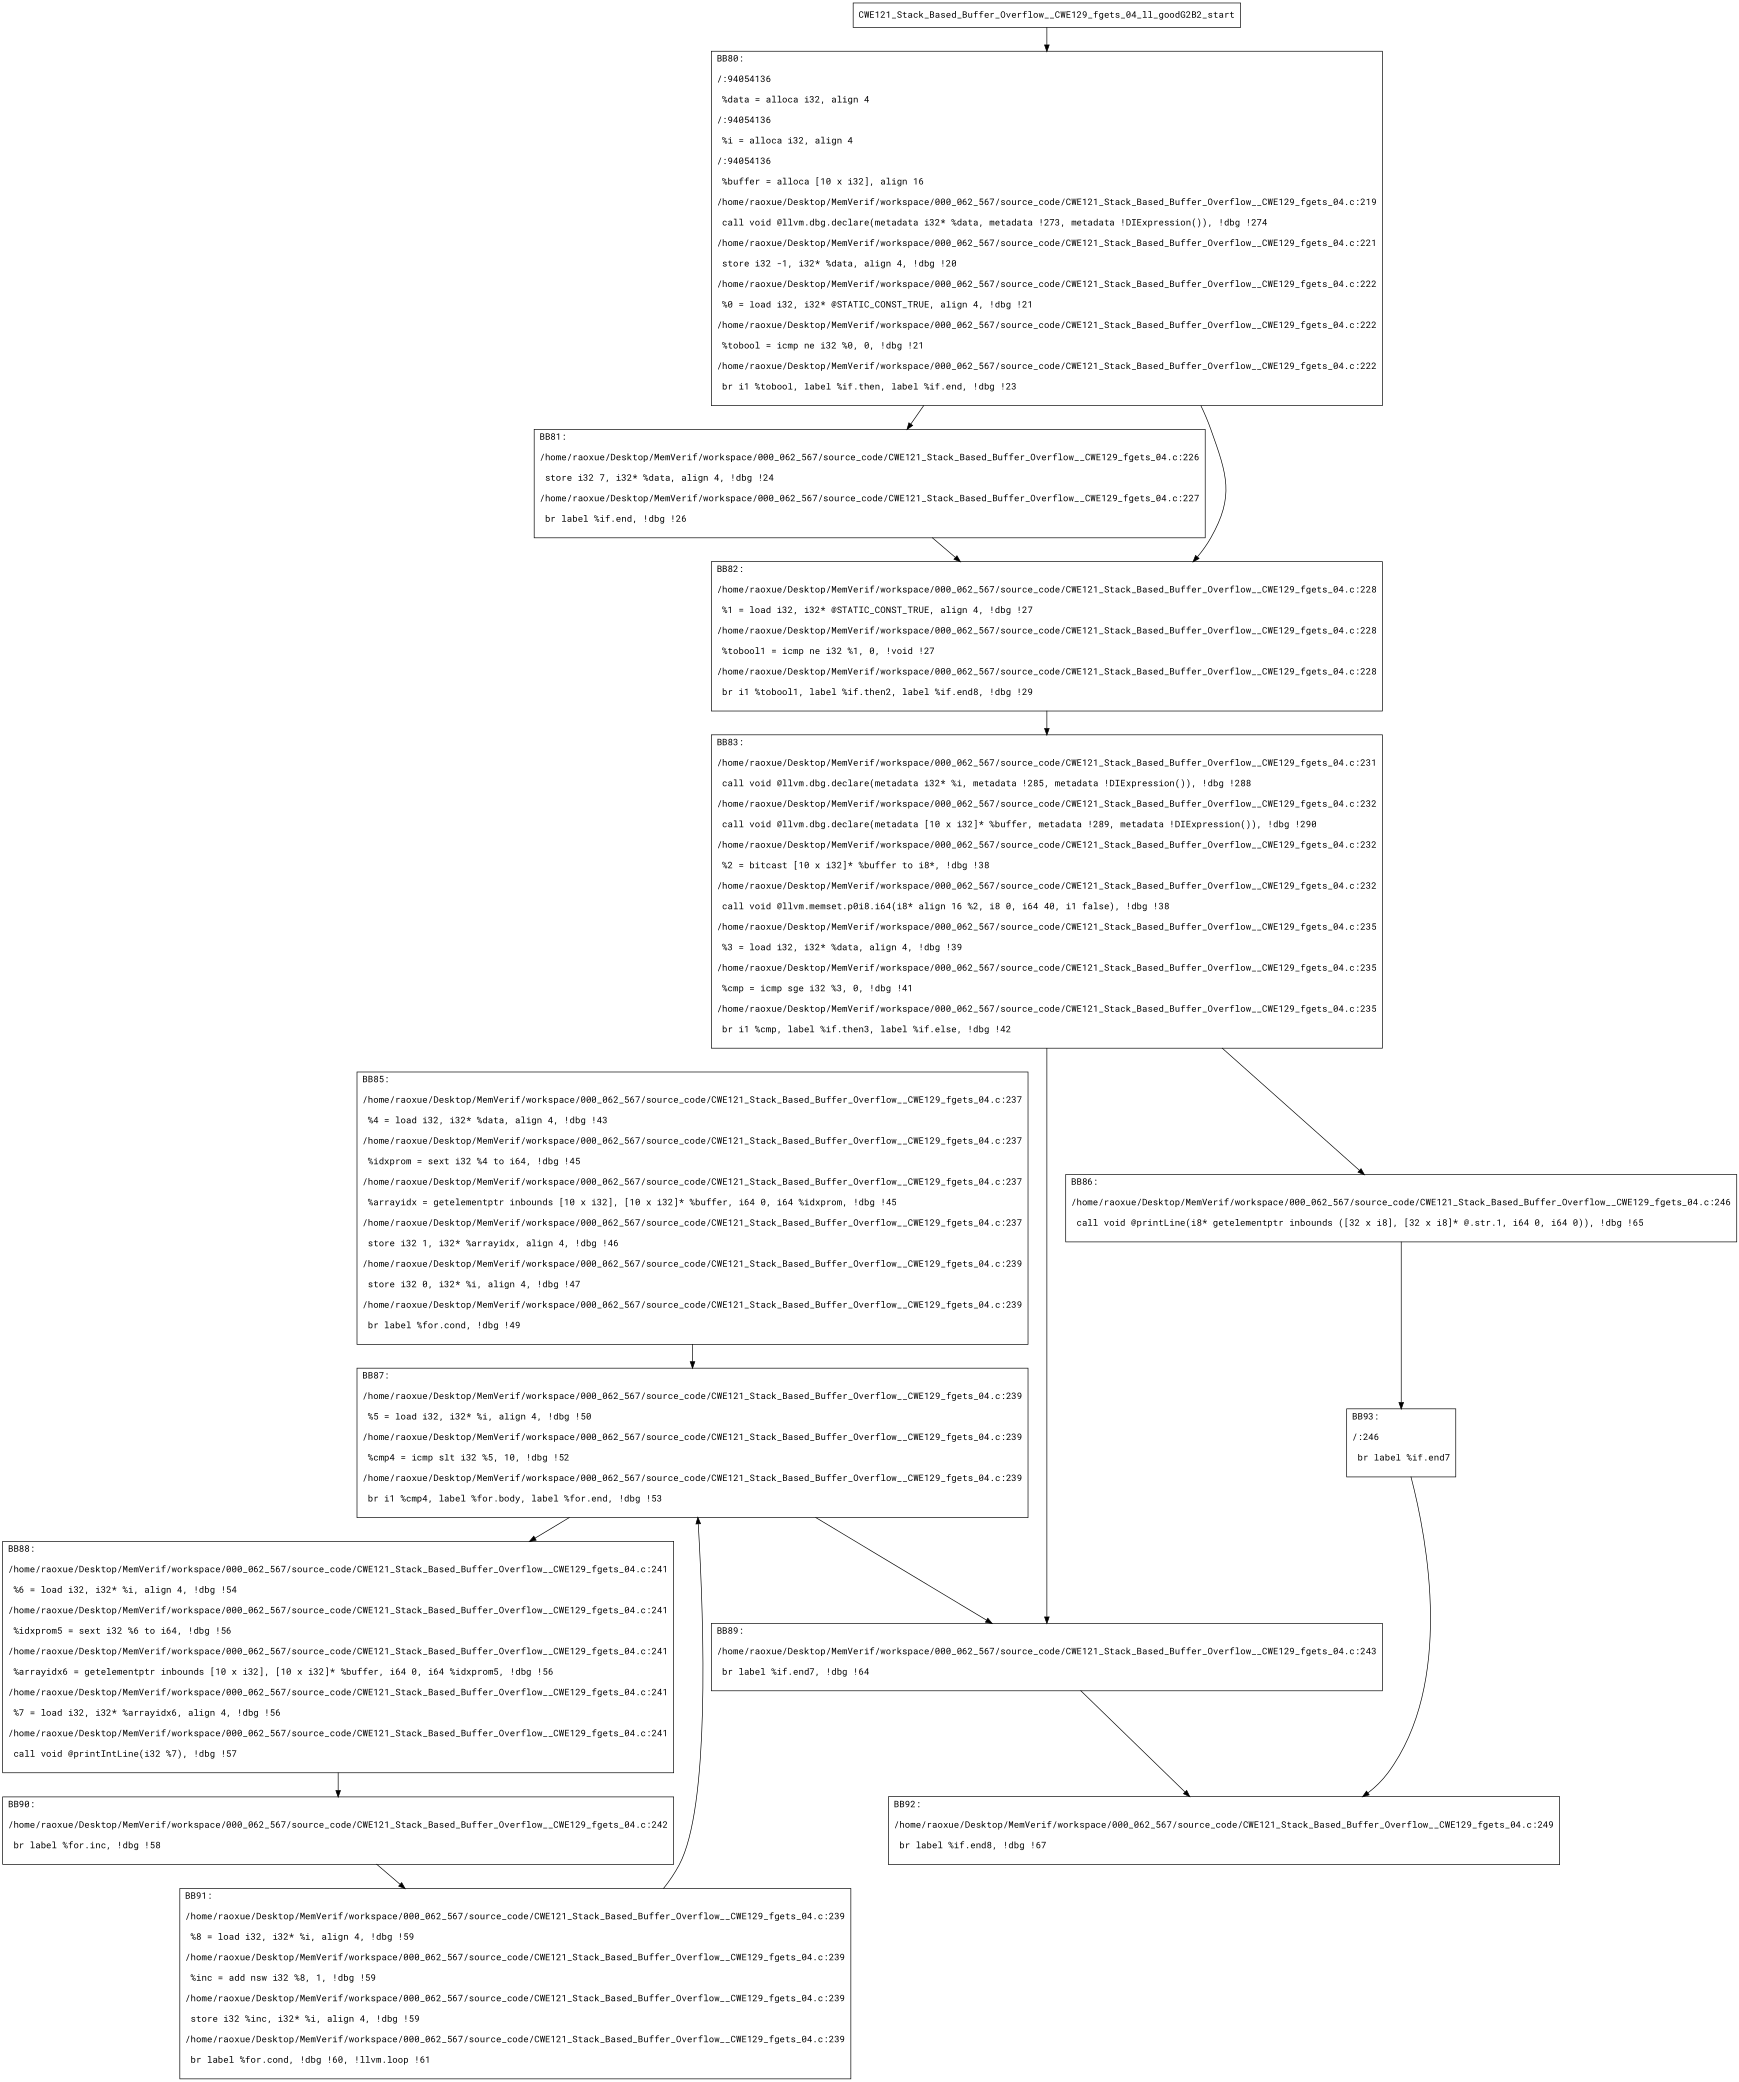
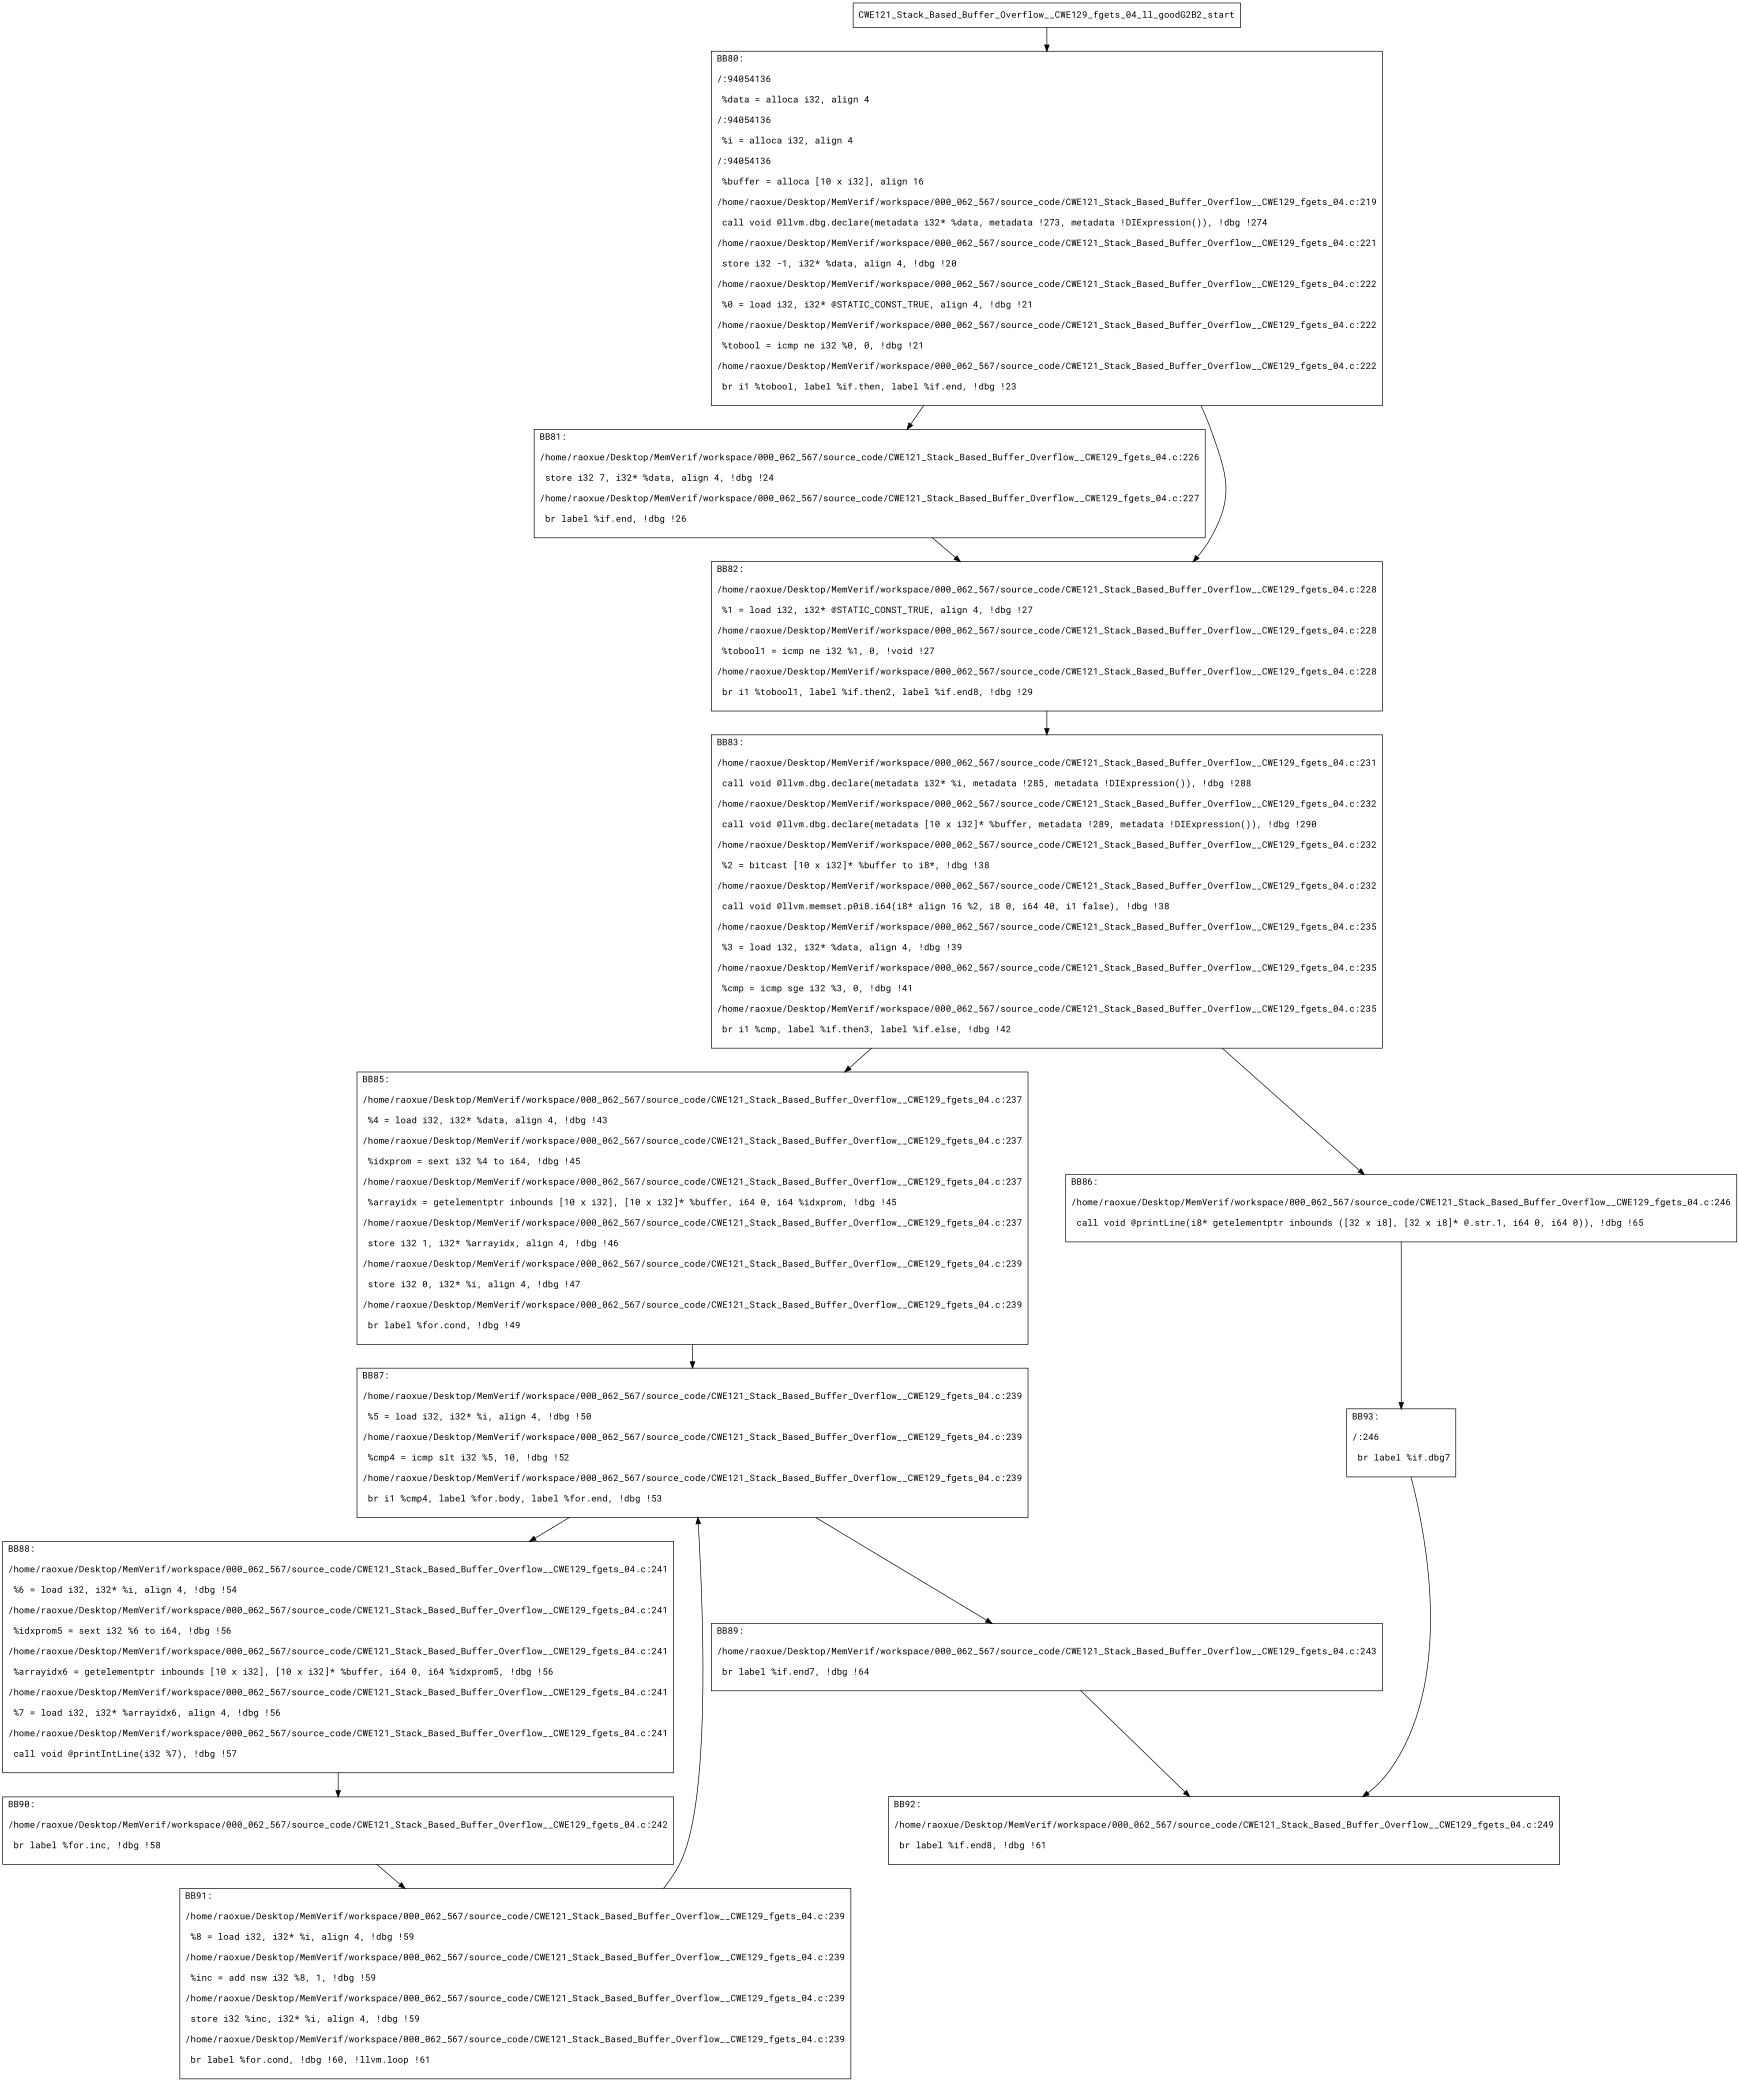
(1047, 1332) -> (861, 1058)
(1401, 1458) -> (1401, 1458)
(971, 1845) -> (971, 1845)
